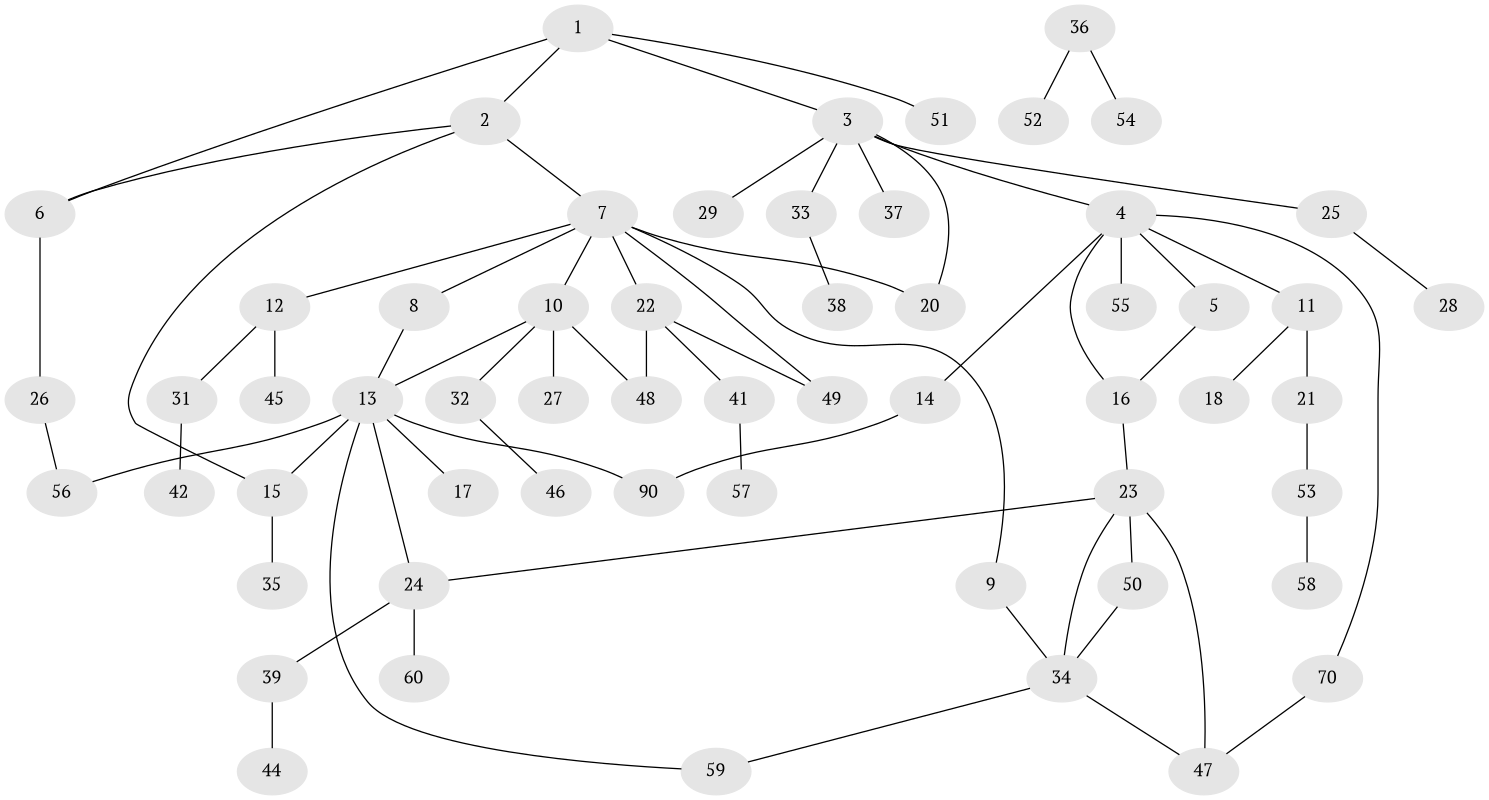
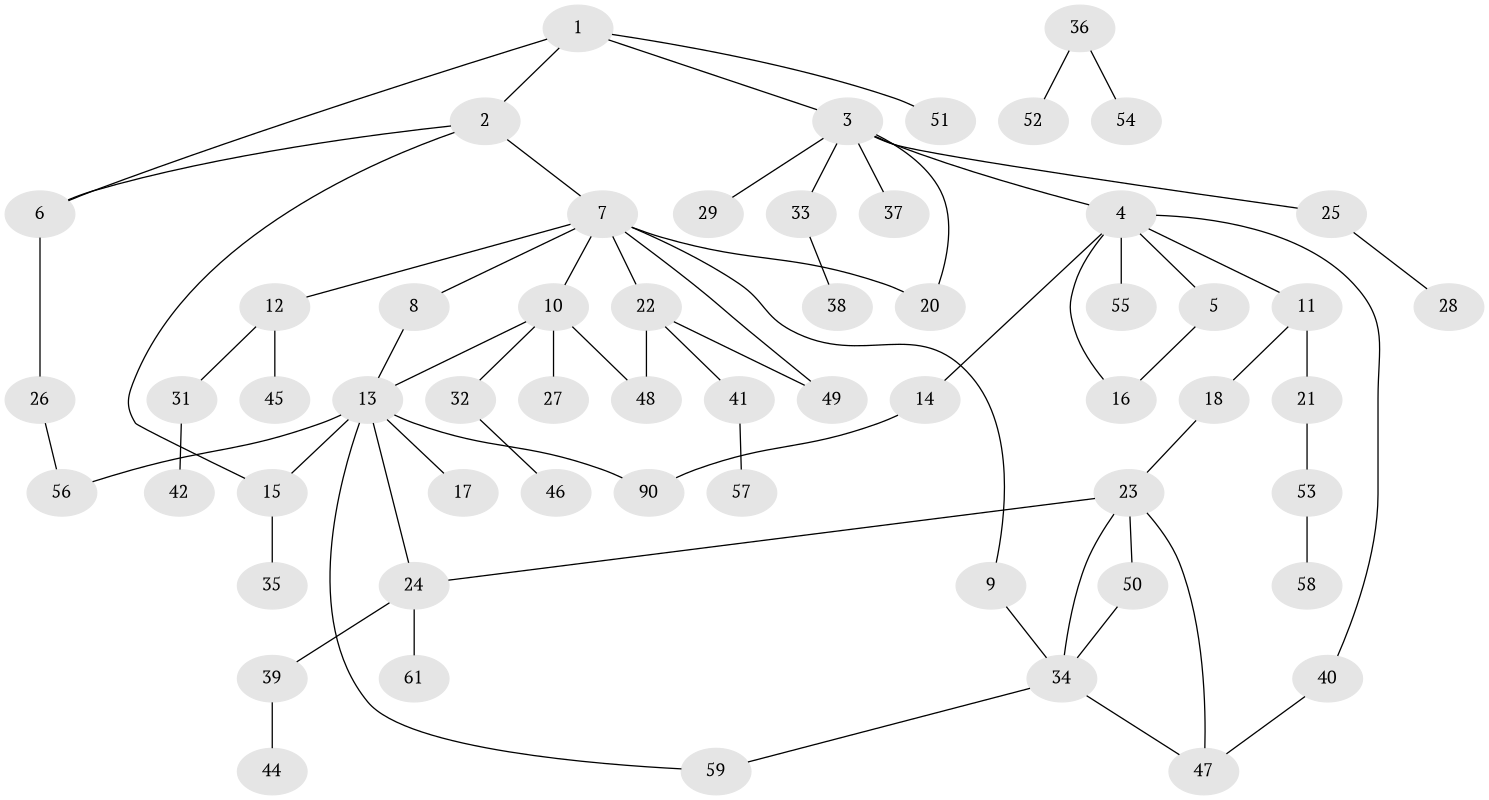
(1125, 447) -> (1172, 446)
(414, 679) -> (414, 679)
(1328, 679) -> (1328, 679)
